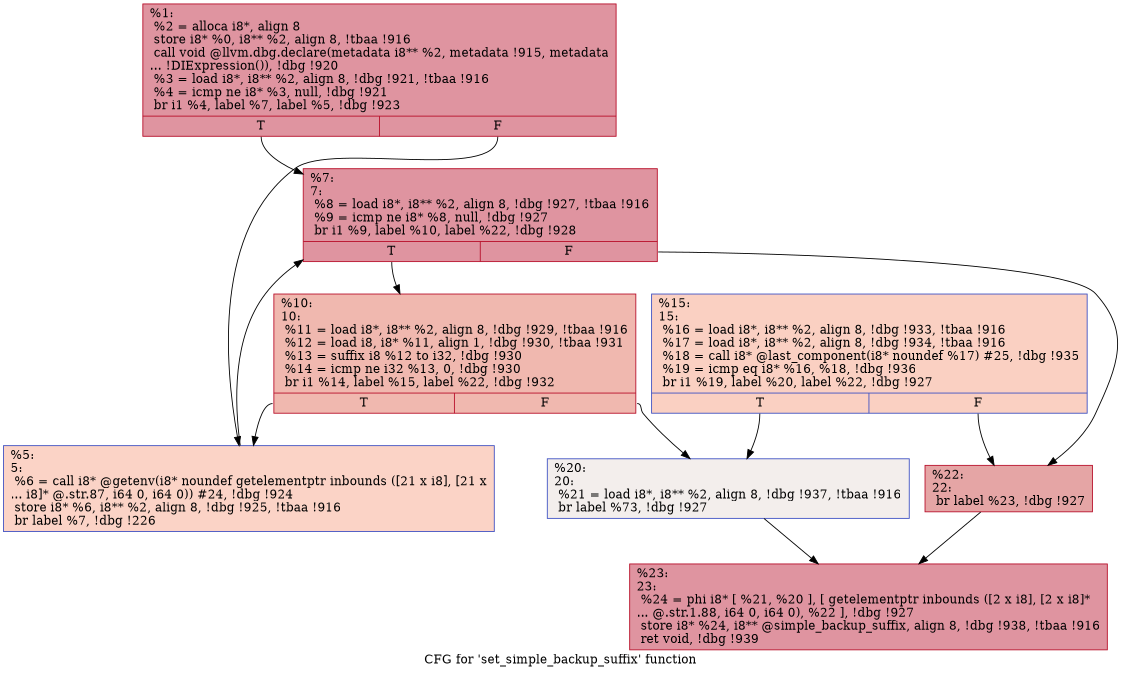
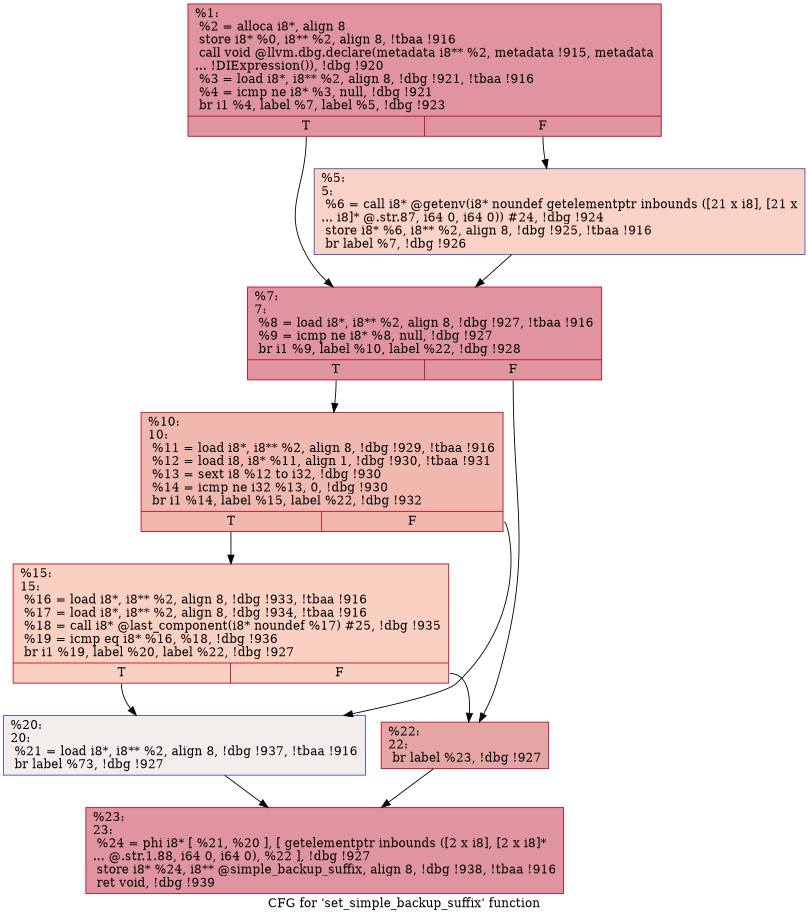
(869, 354) -> (231, 624)
(402, 356) -> (265, 475)
(260, 418) -> (231, 544)
(83, 521) -> (394, 244)
